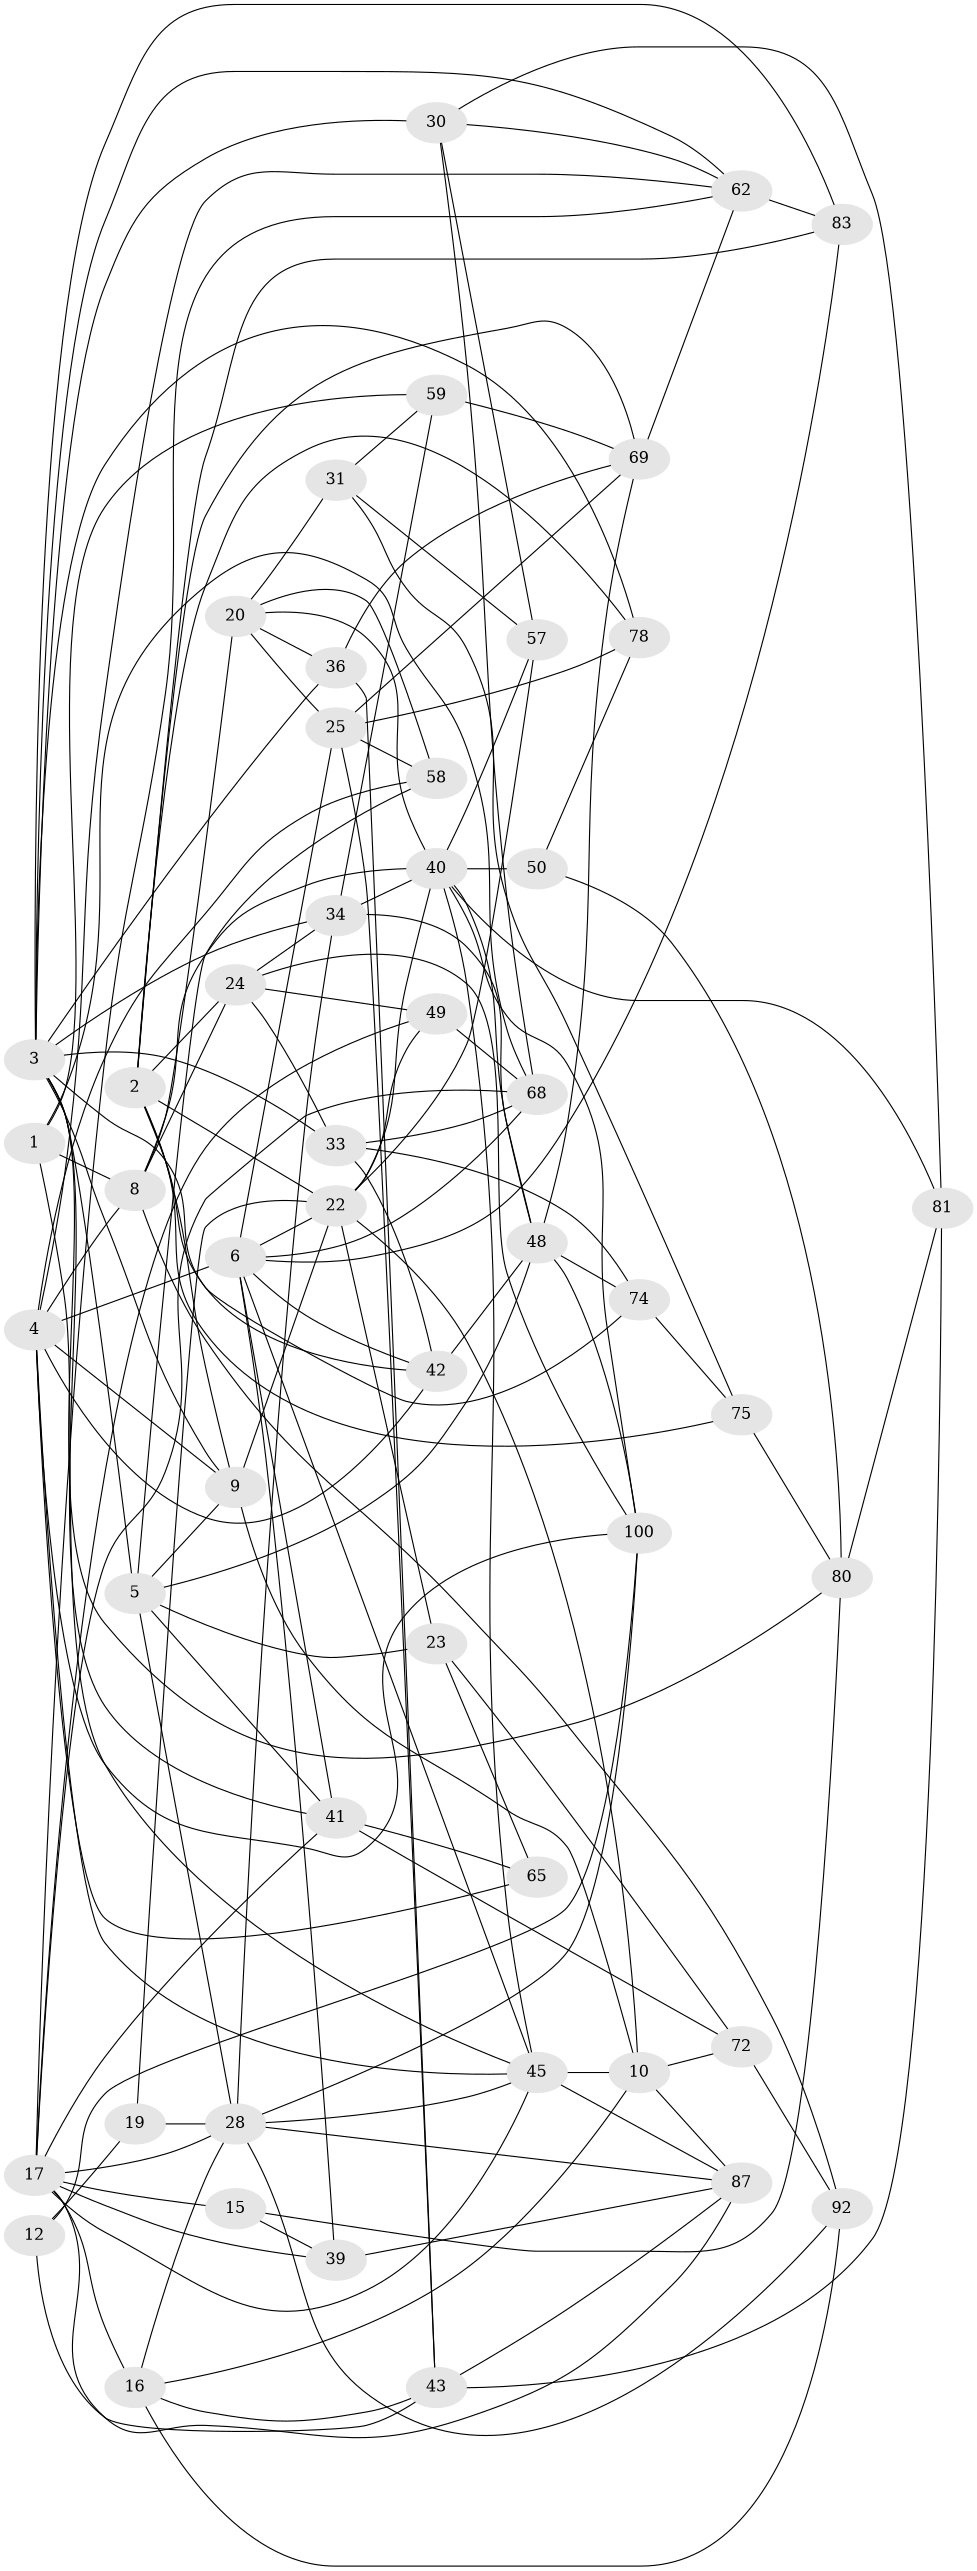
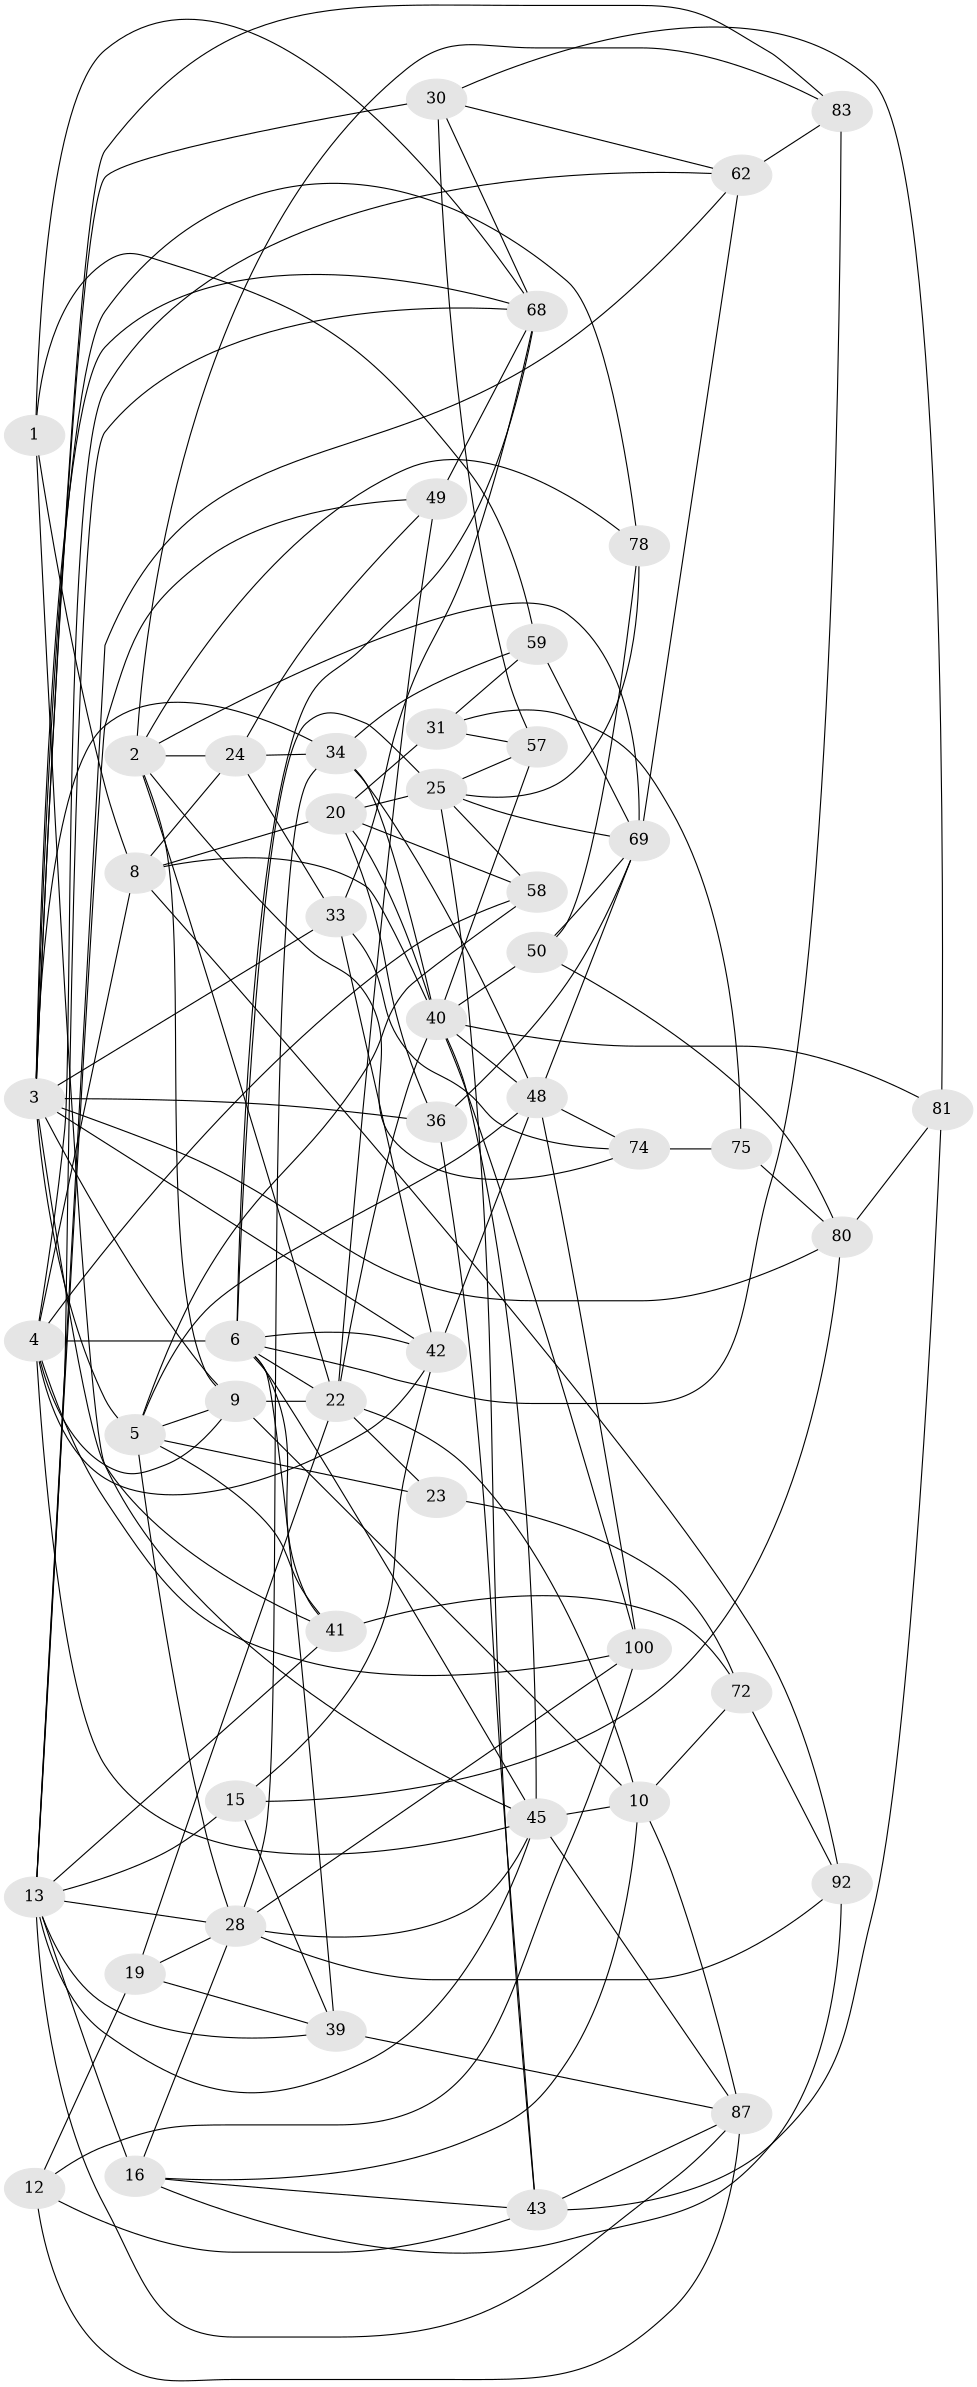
(92, 268) -> (101, 357)
none -> (590, 897)
(481, 986) -> (487, 768)
(498, 1154) -> none
(328, 1419) -> none
none -> (389, 1600)
(537, 1877) -> none
none -> (236, 2002)
(489, 2153) -> (410, 2379)
(35, 2175) -> (35, 1897)
